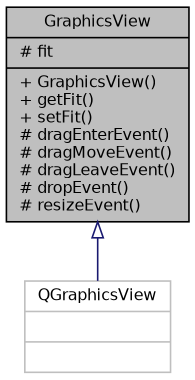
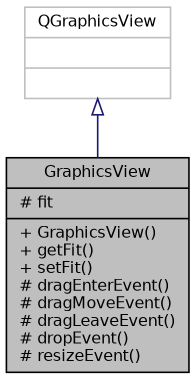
(98, 259) -> (98, 136)
